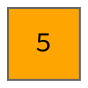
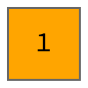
(44, 44) -> (44, 44)
